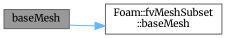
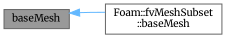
(82, 26) -> (92, 12)
